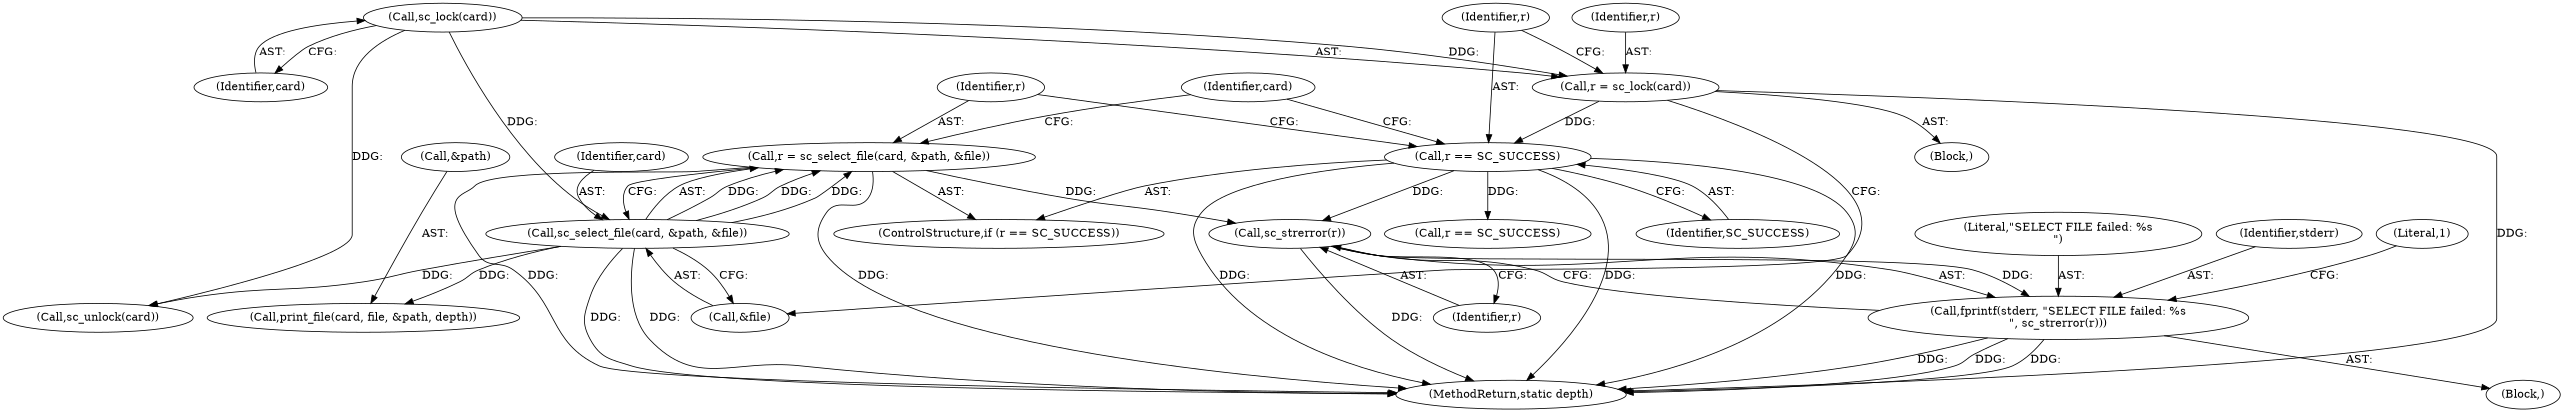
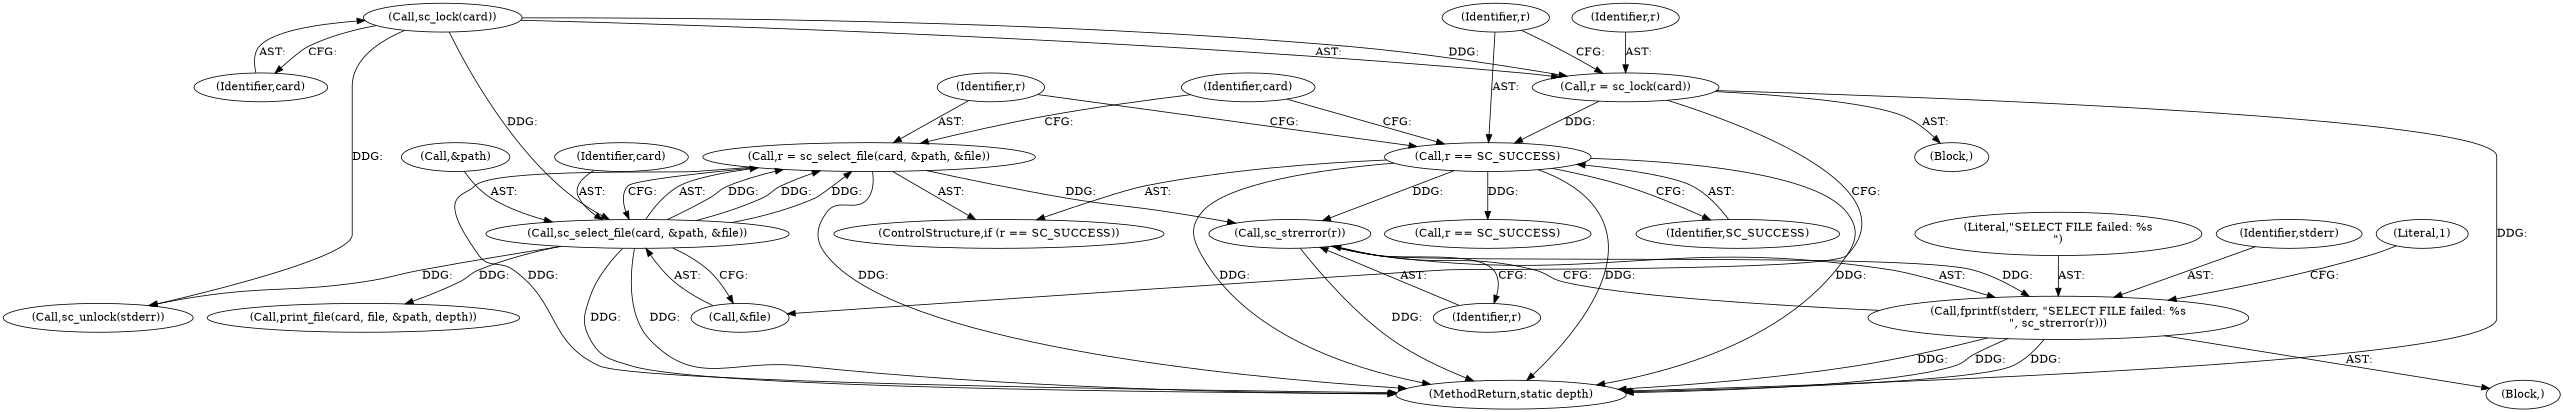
(410, 233) -> (500, 203)
(98, 318) -> (98, 318)
